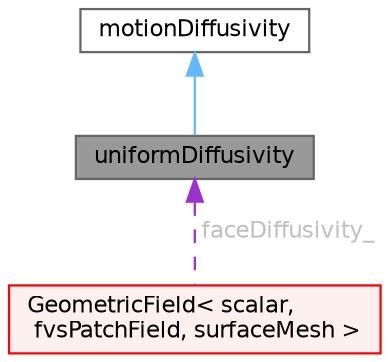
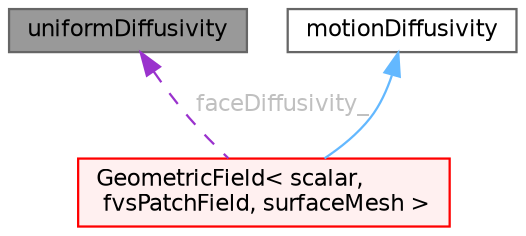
(195, 106) -> (366, 123)
